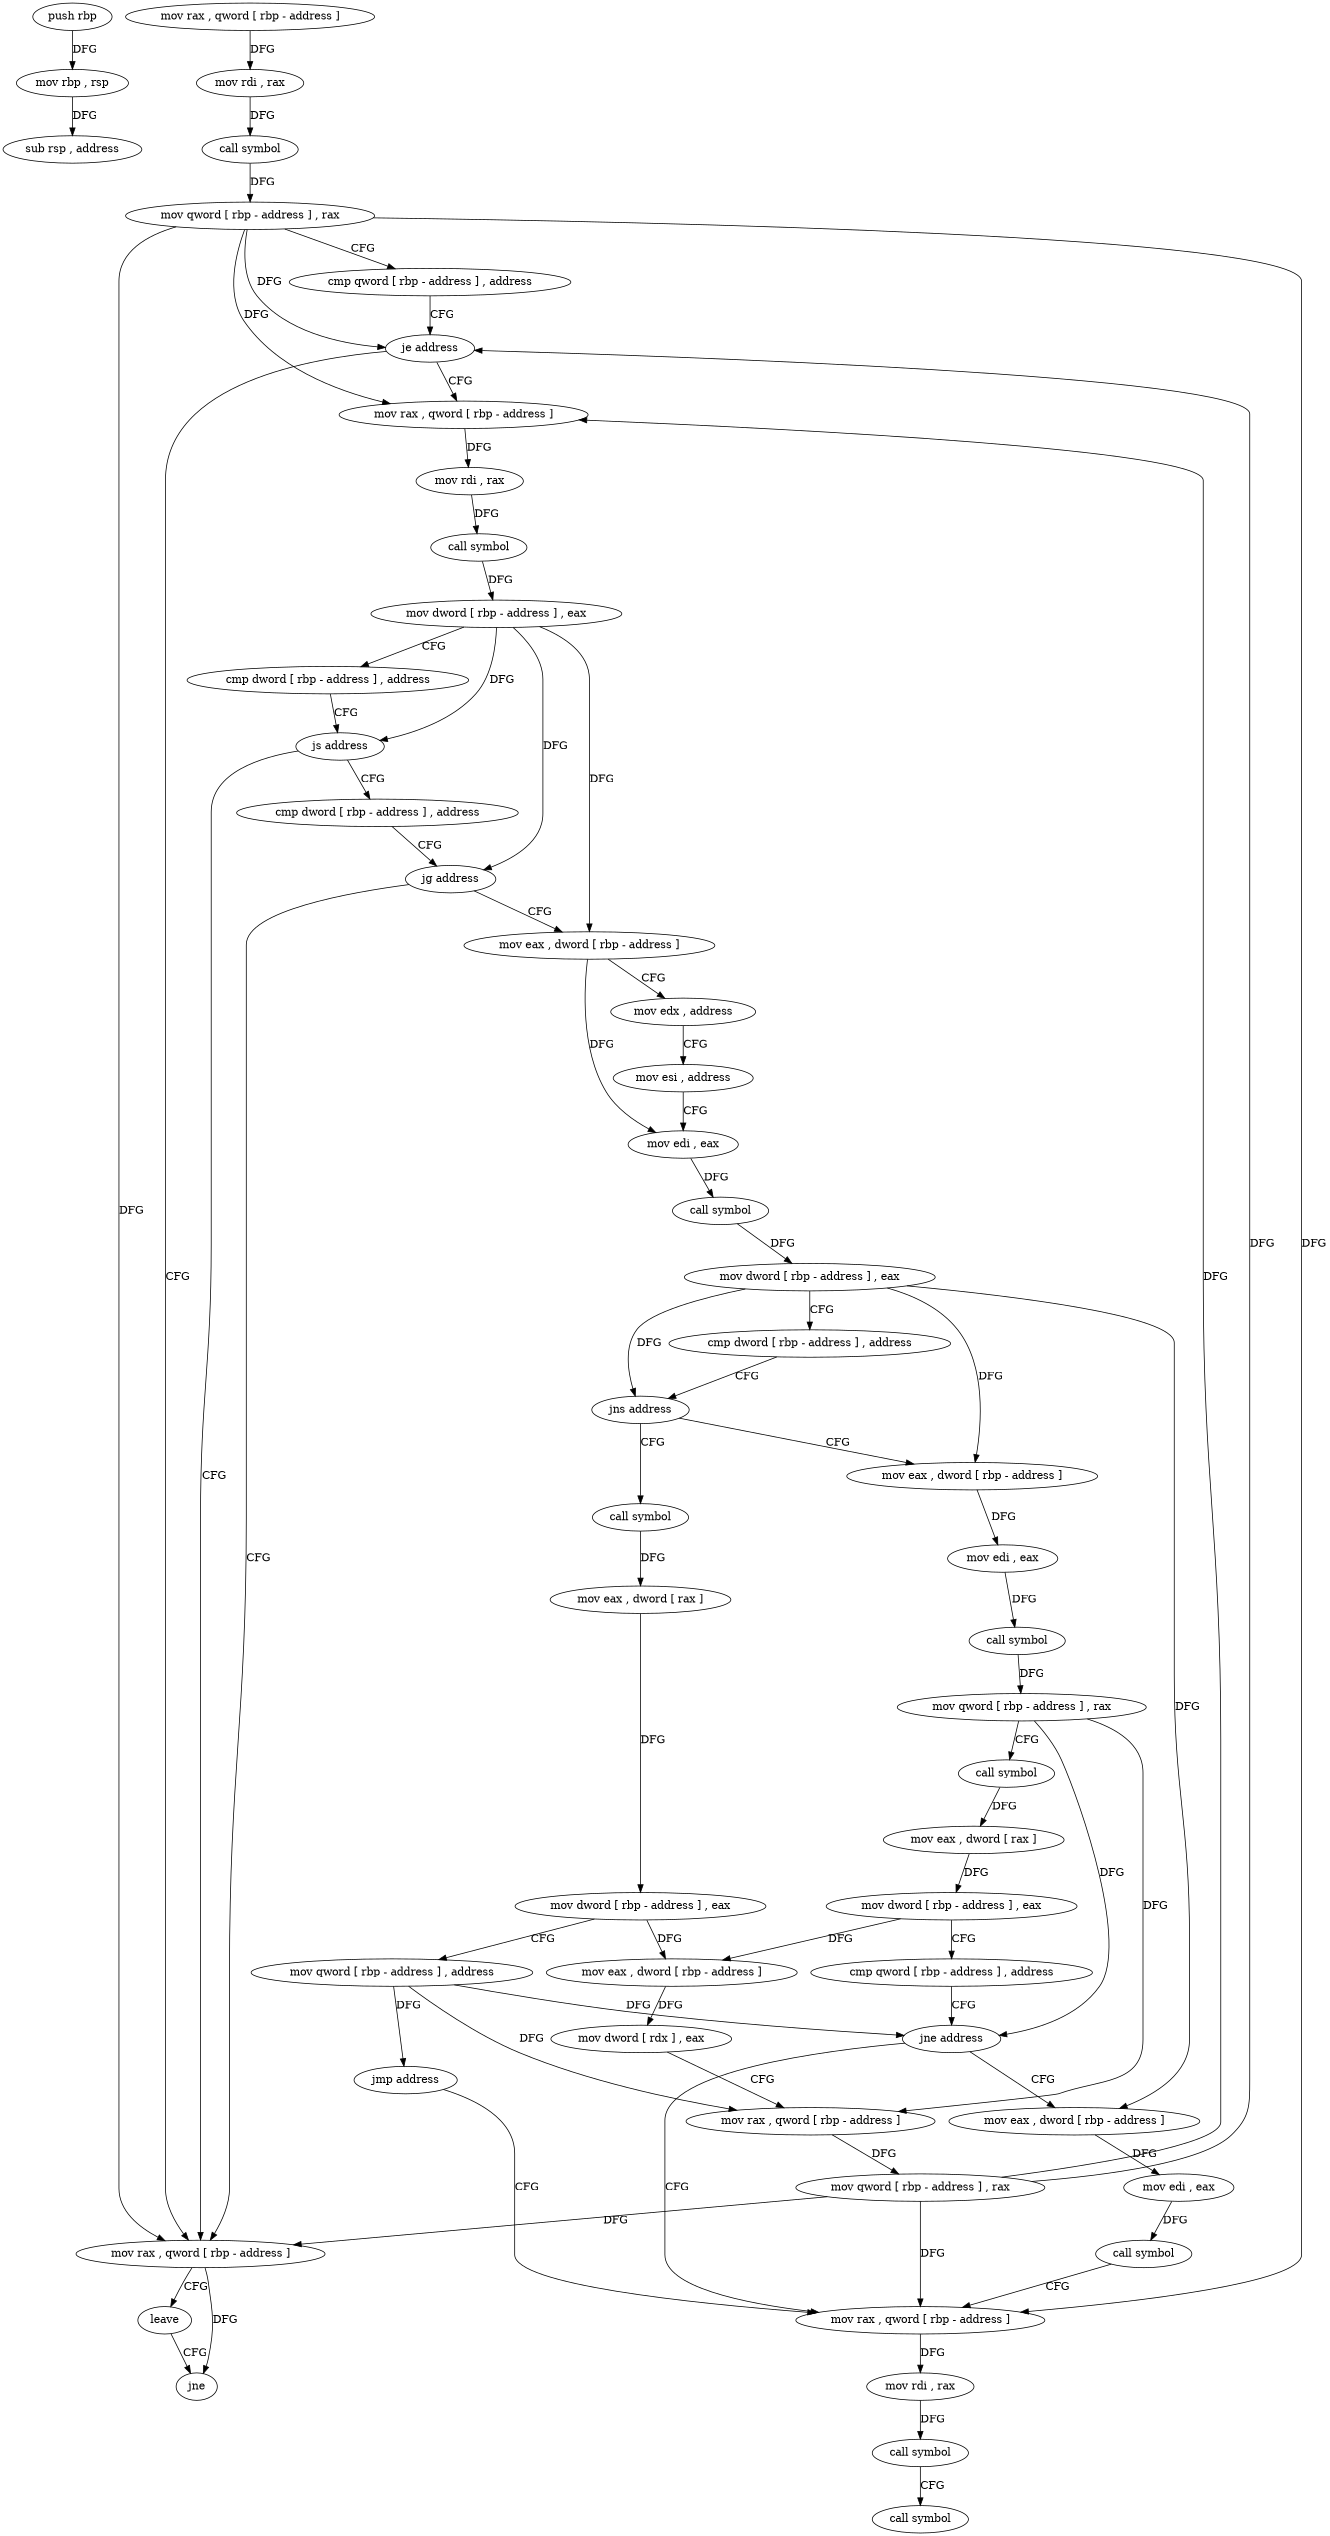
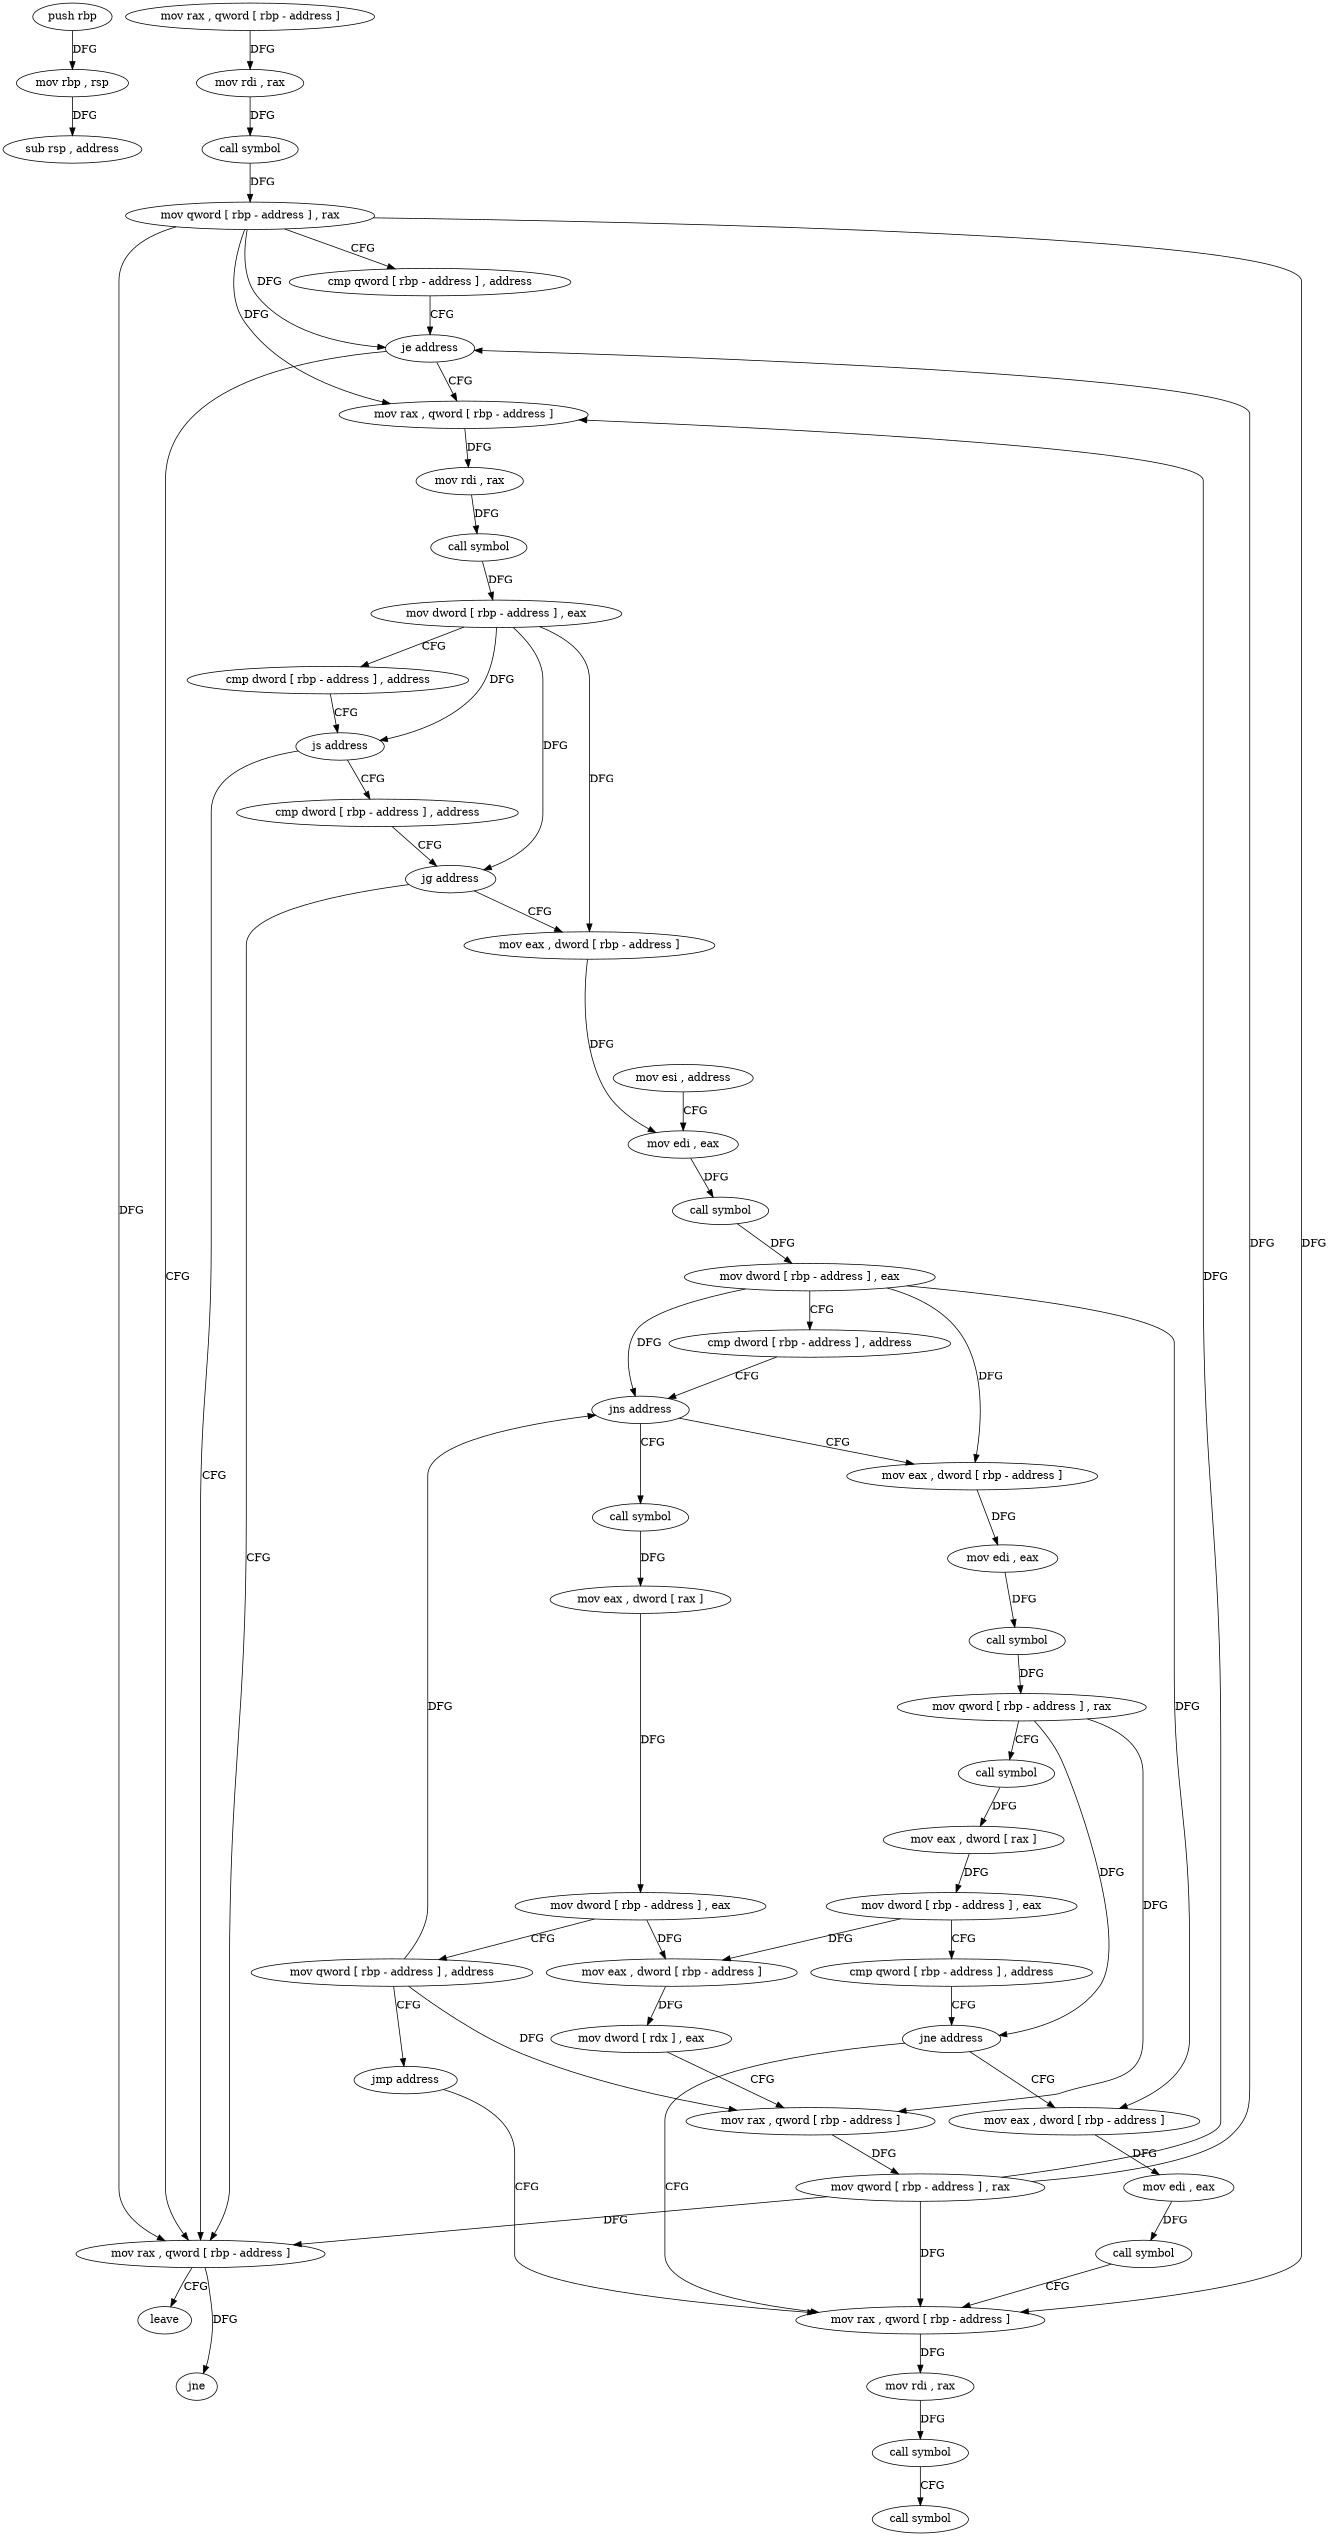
(683, 1012) -> none
(409, 2006) -> (409, 2006)
(675, 2017) -> (428, 1631)
(179, 2350) -> none
